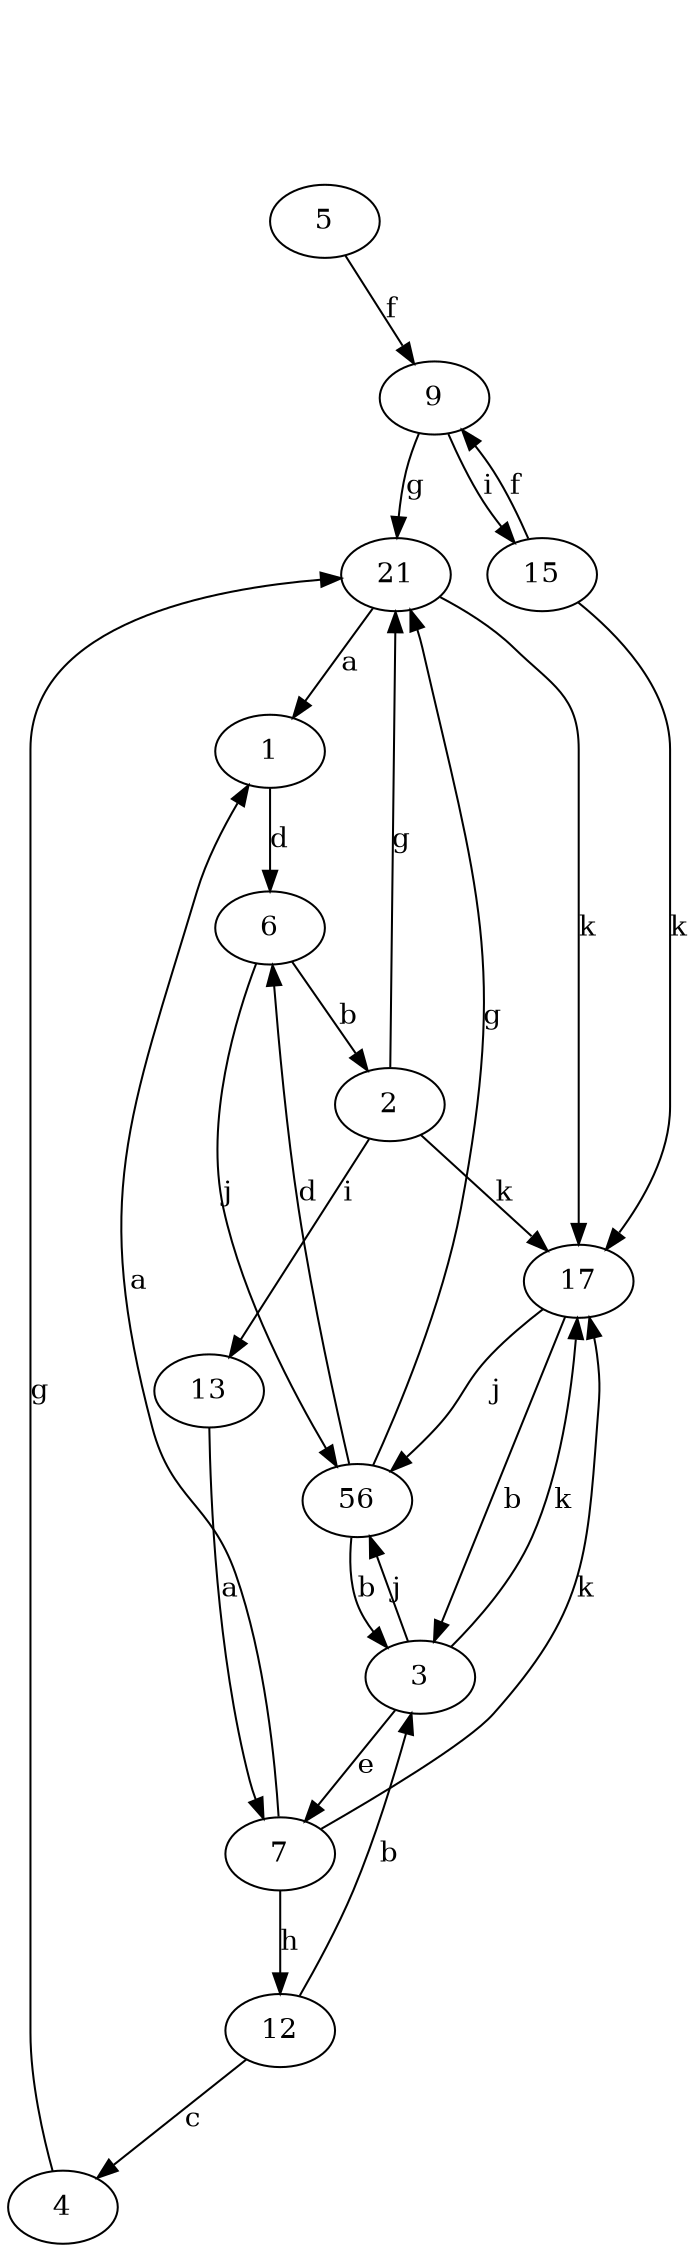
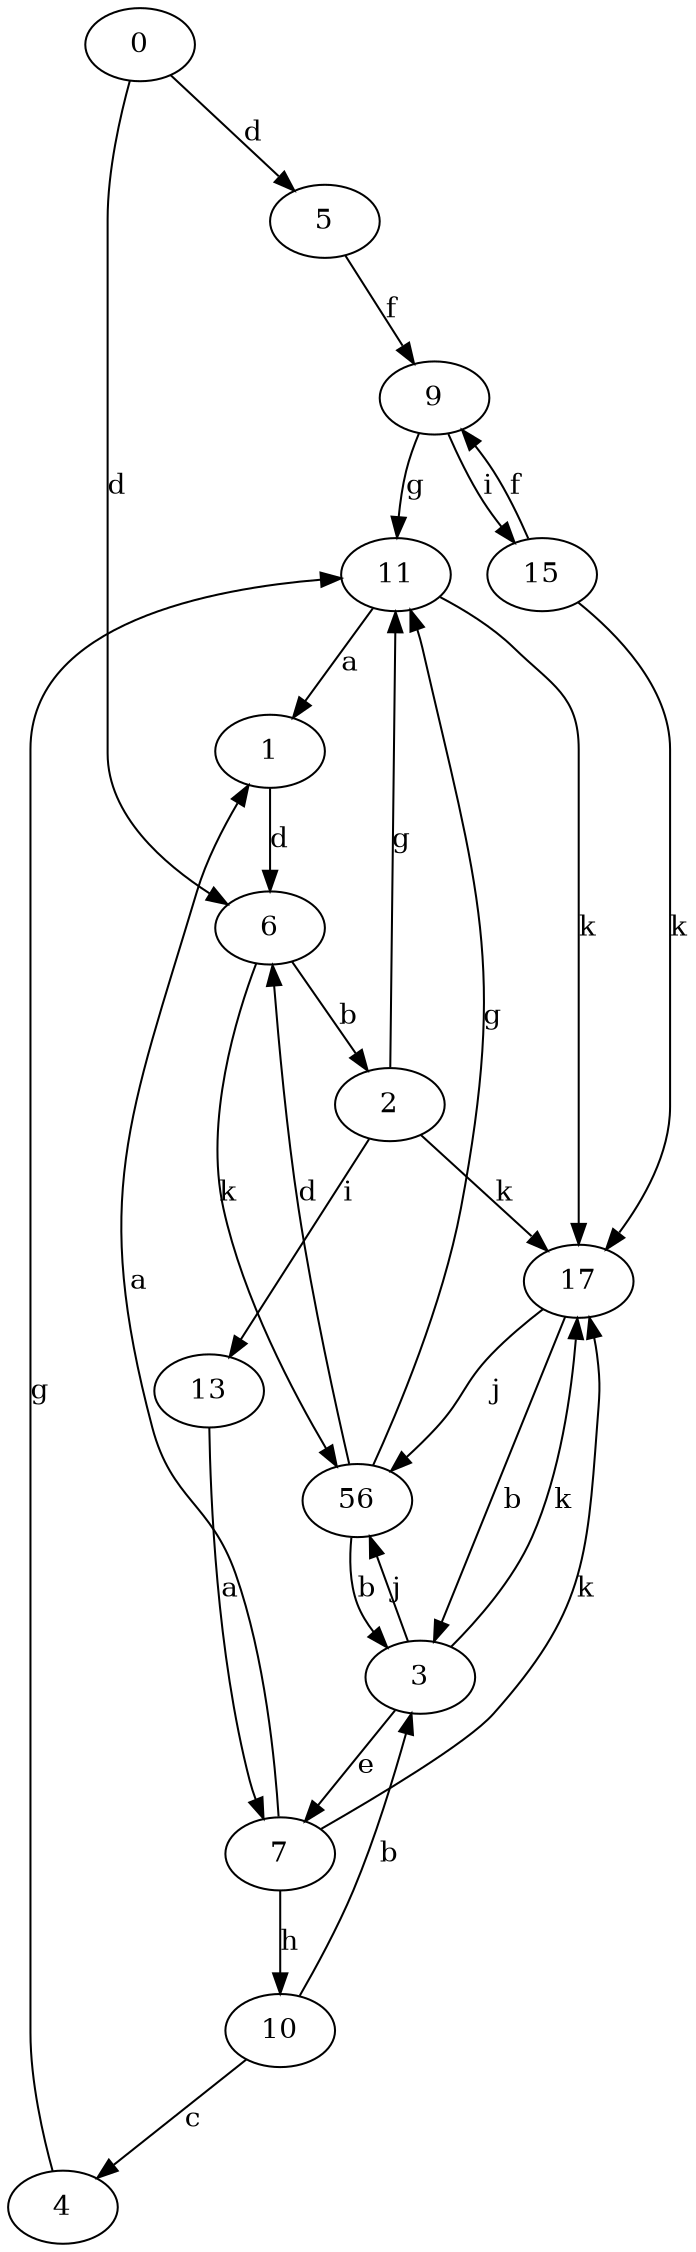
none -> (140, 45)
(396, 575) -> (396, 575)
(228, 1193) -> (228, 1193)
(280, 2031) -> (280, 2031)
